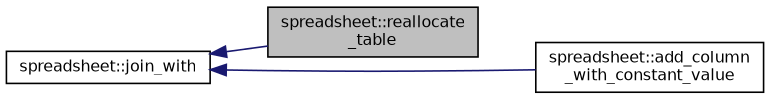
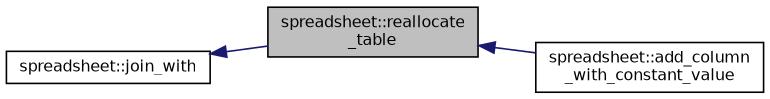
(381, 71) -> (515, 50)
